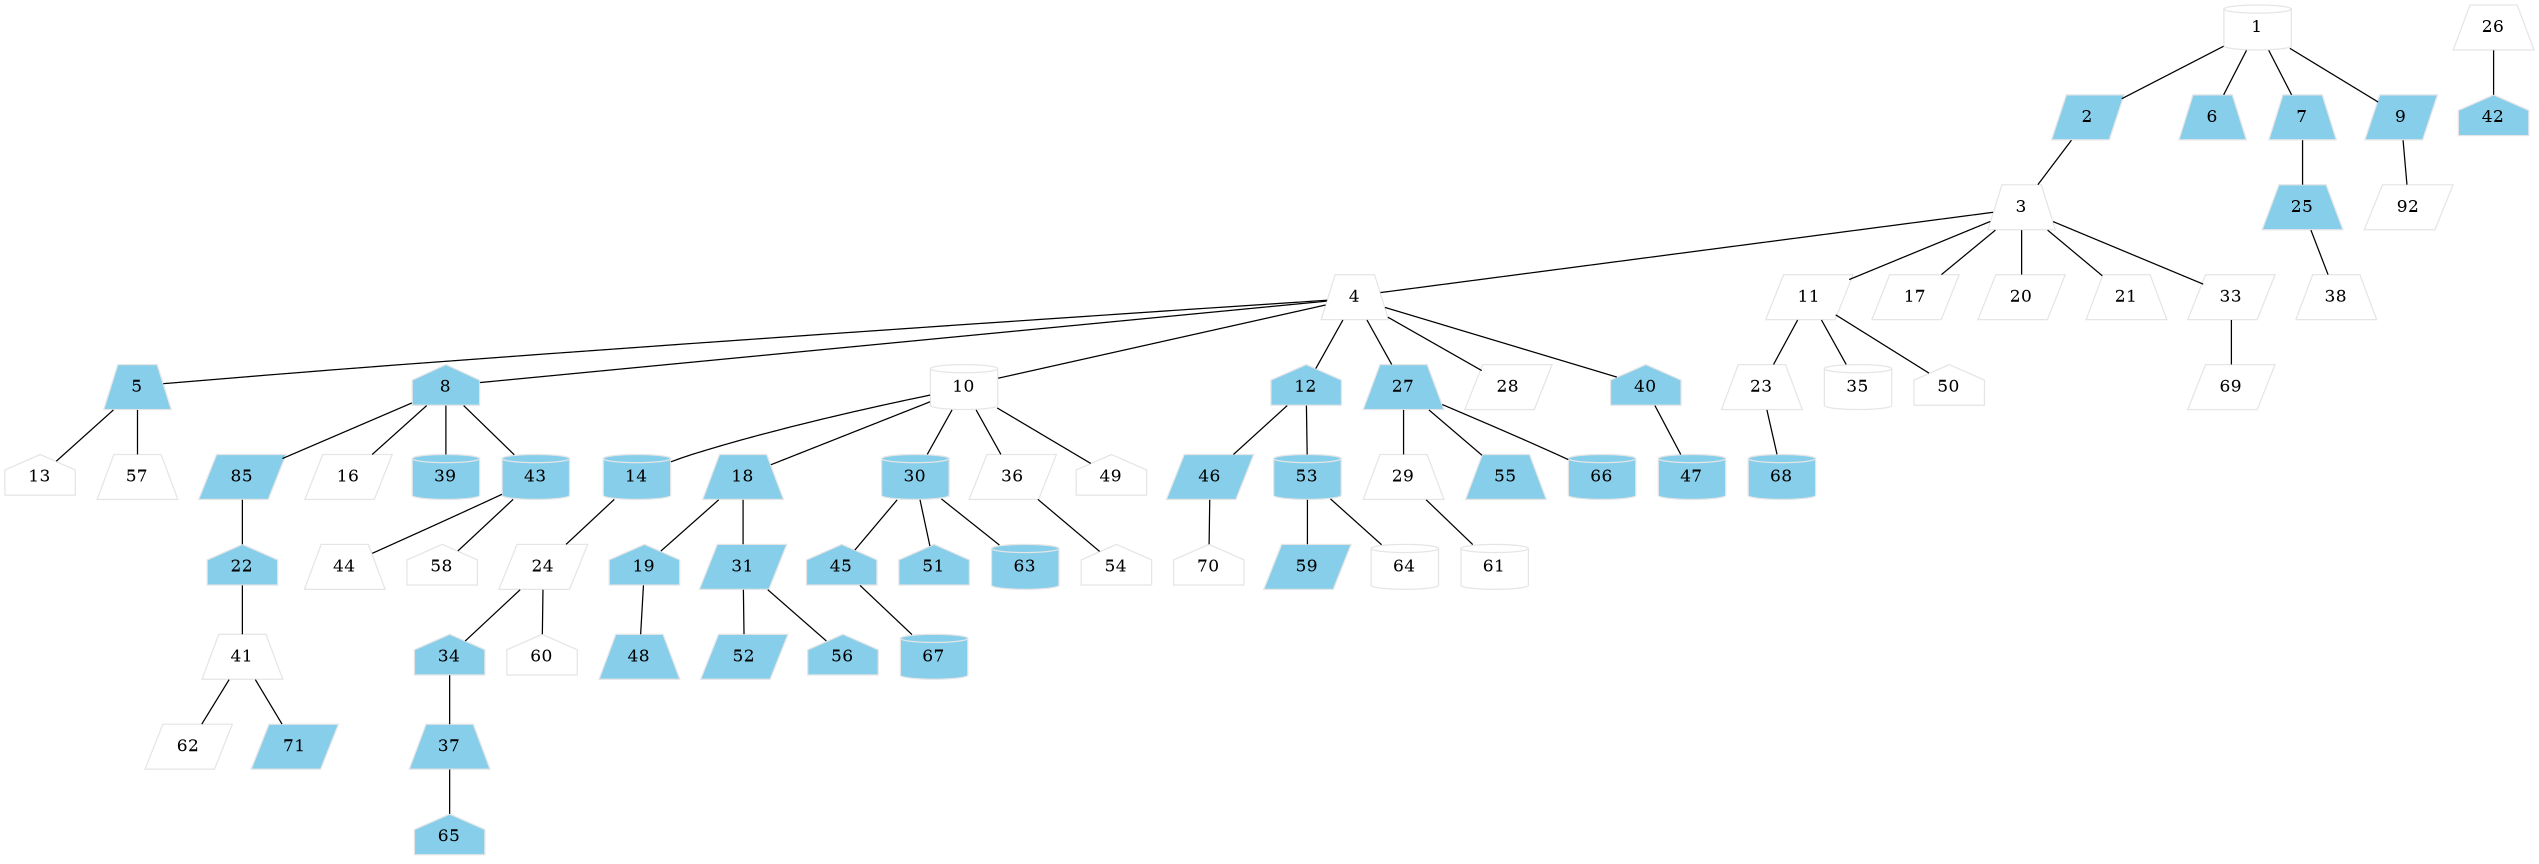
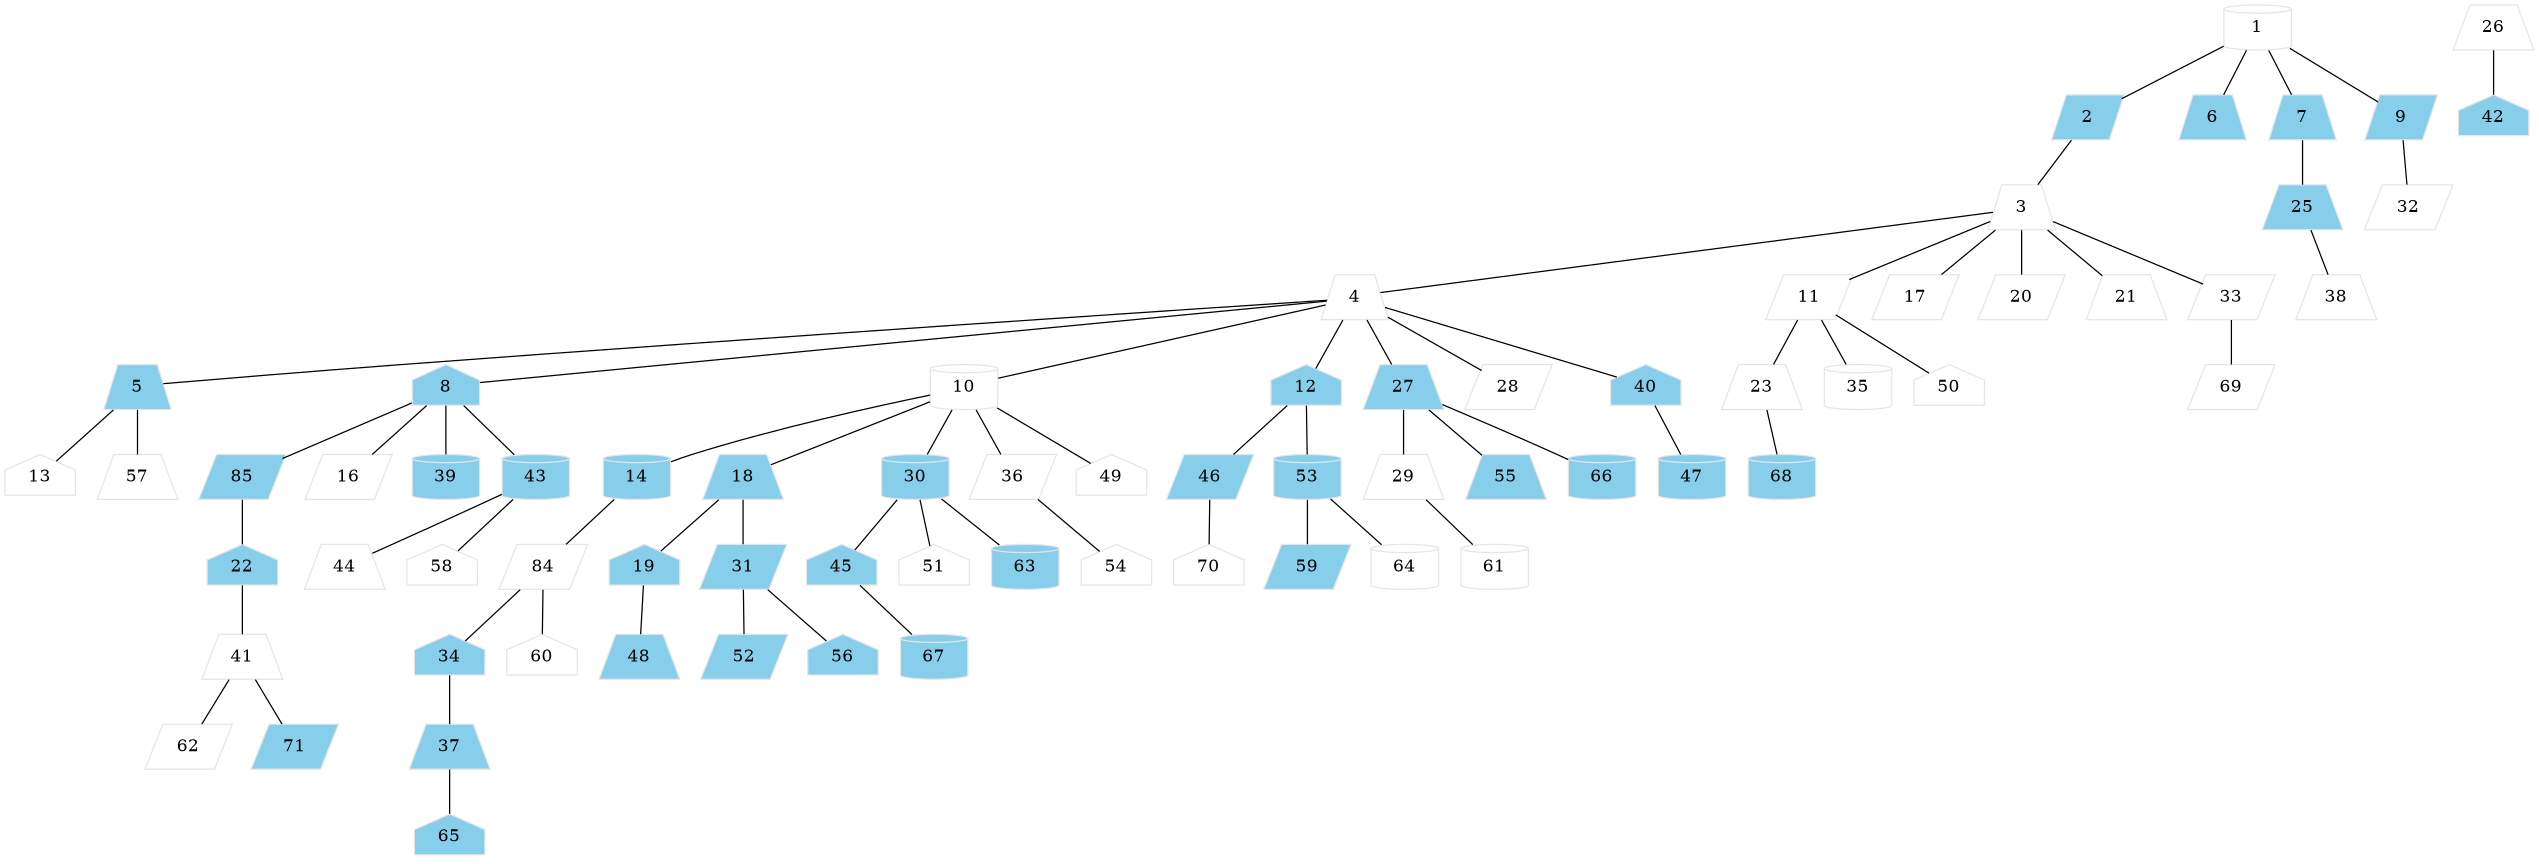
(2409, 207) -> (2409, 207)
(543, 567) -> (543, 567)
(934, 567) -> (934, 567)
